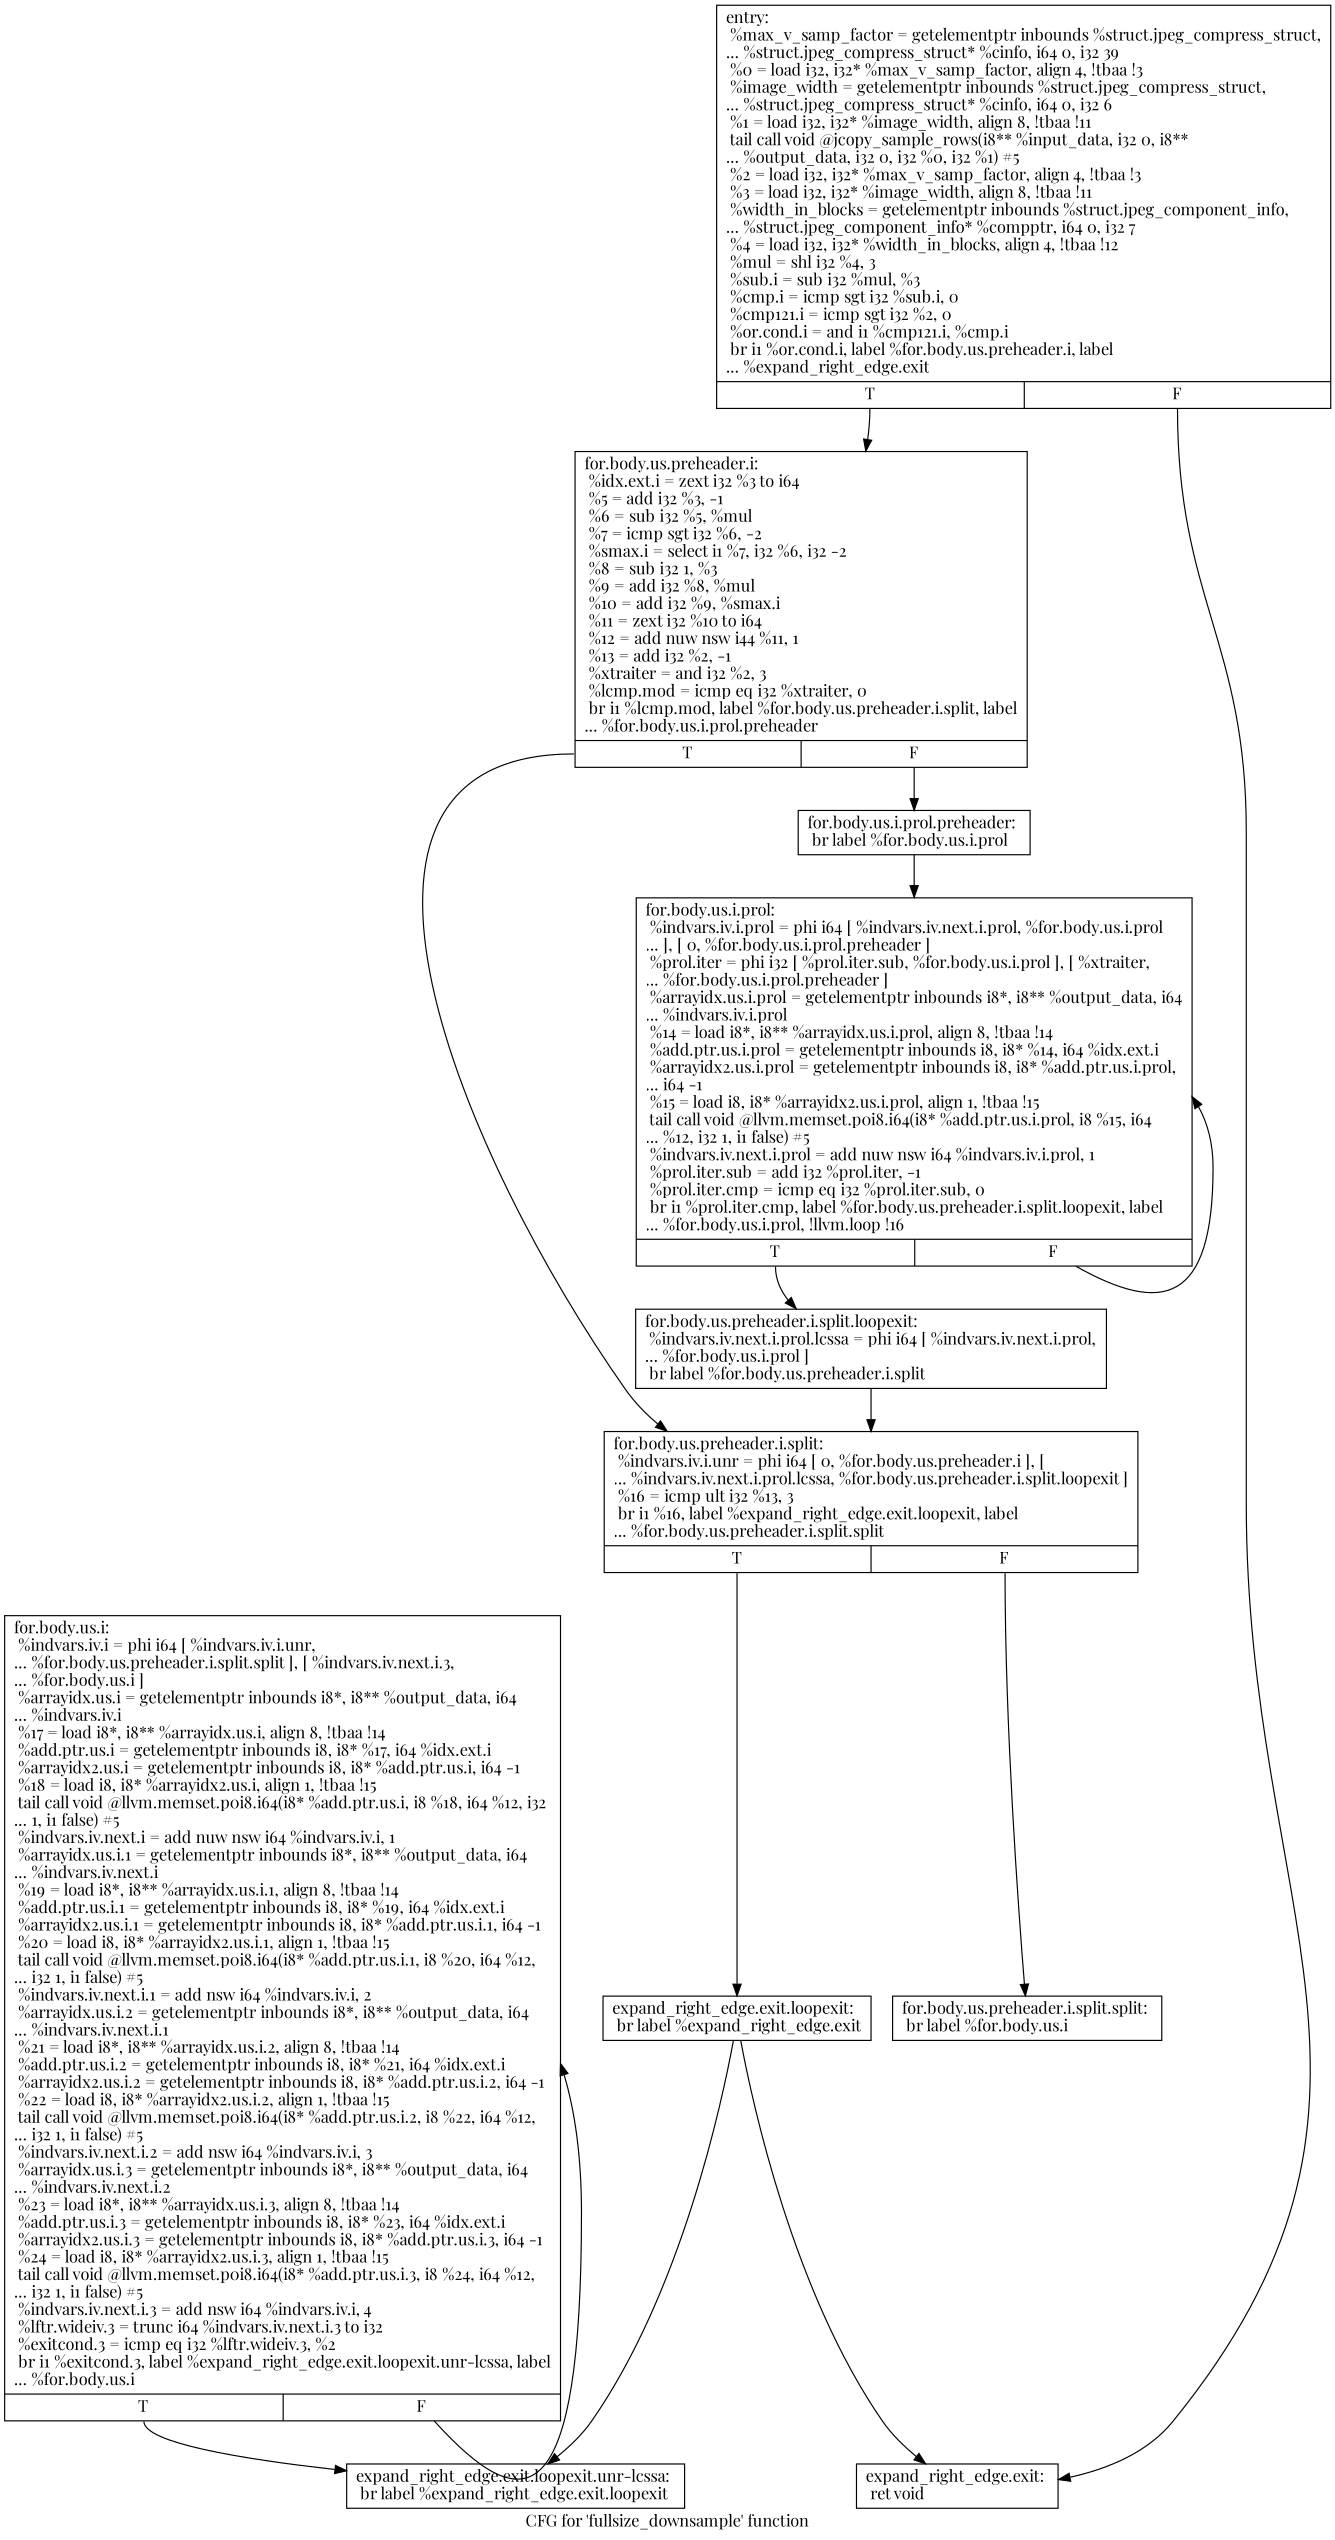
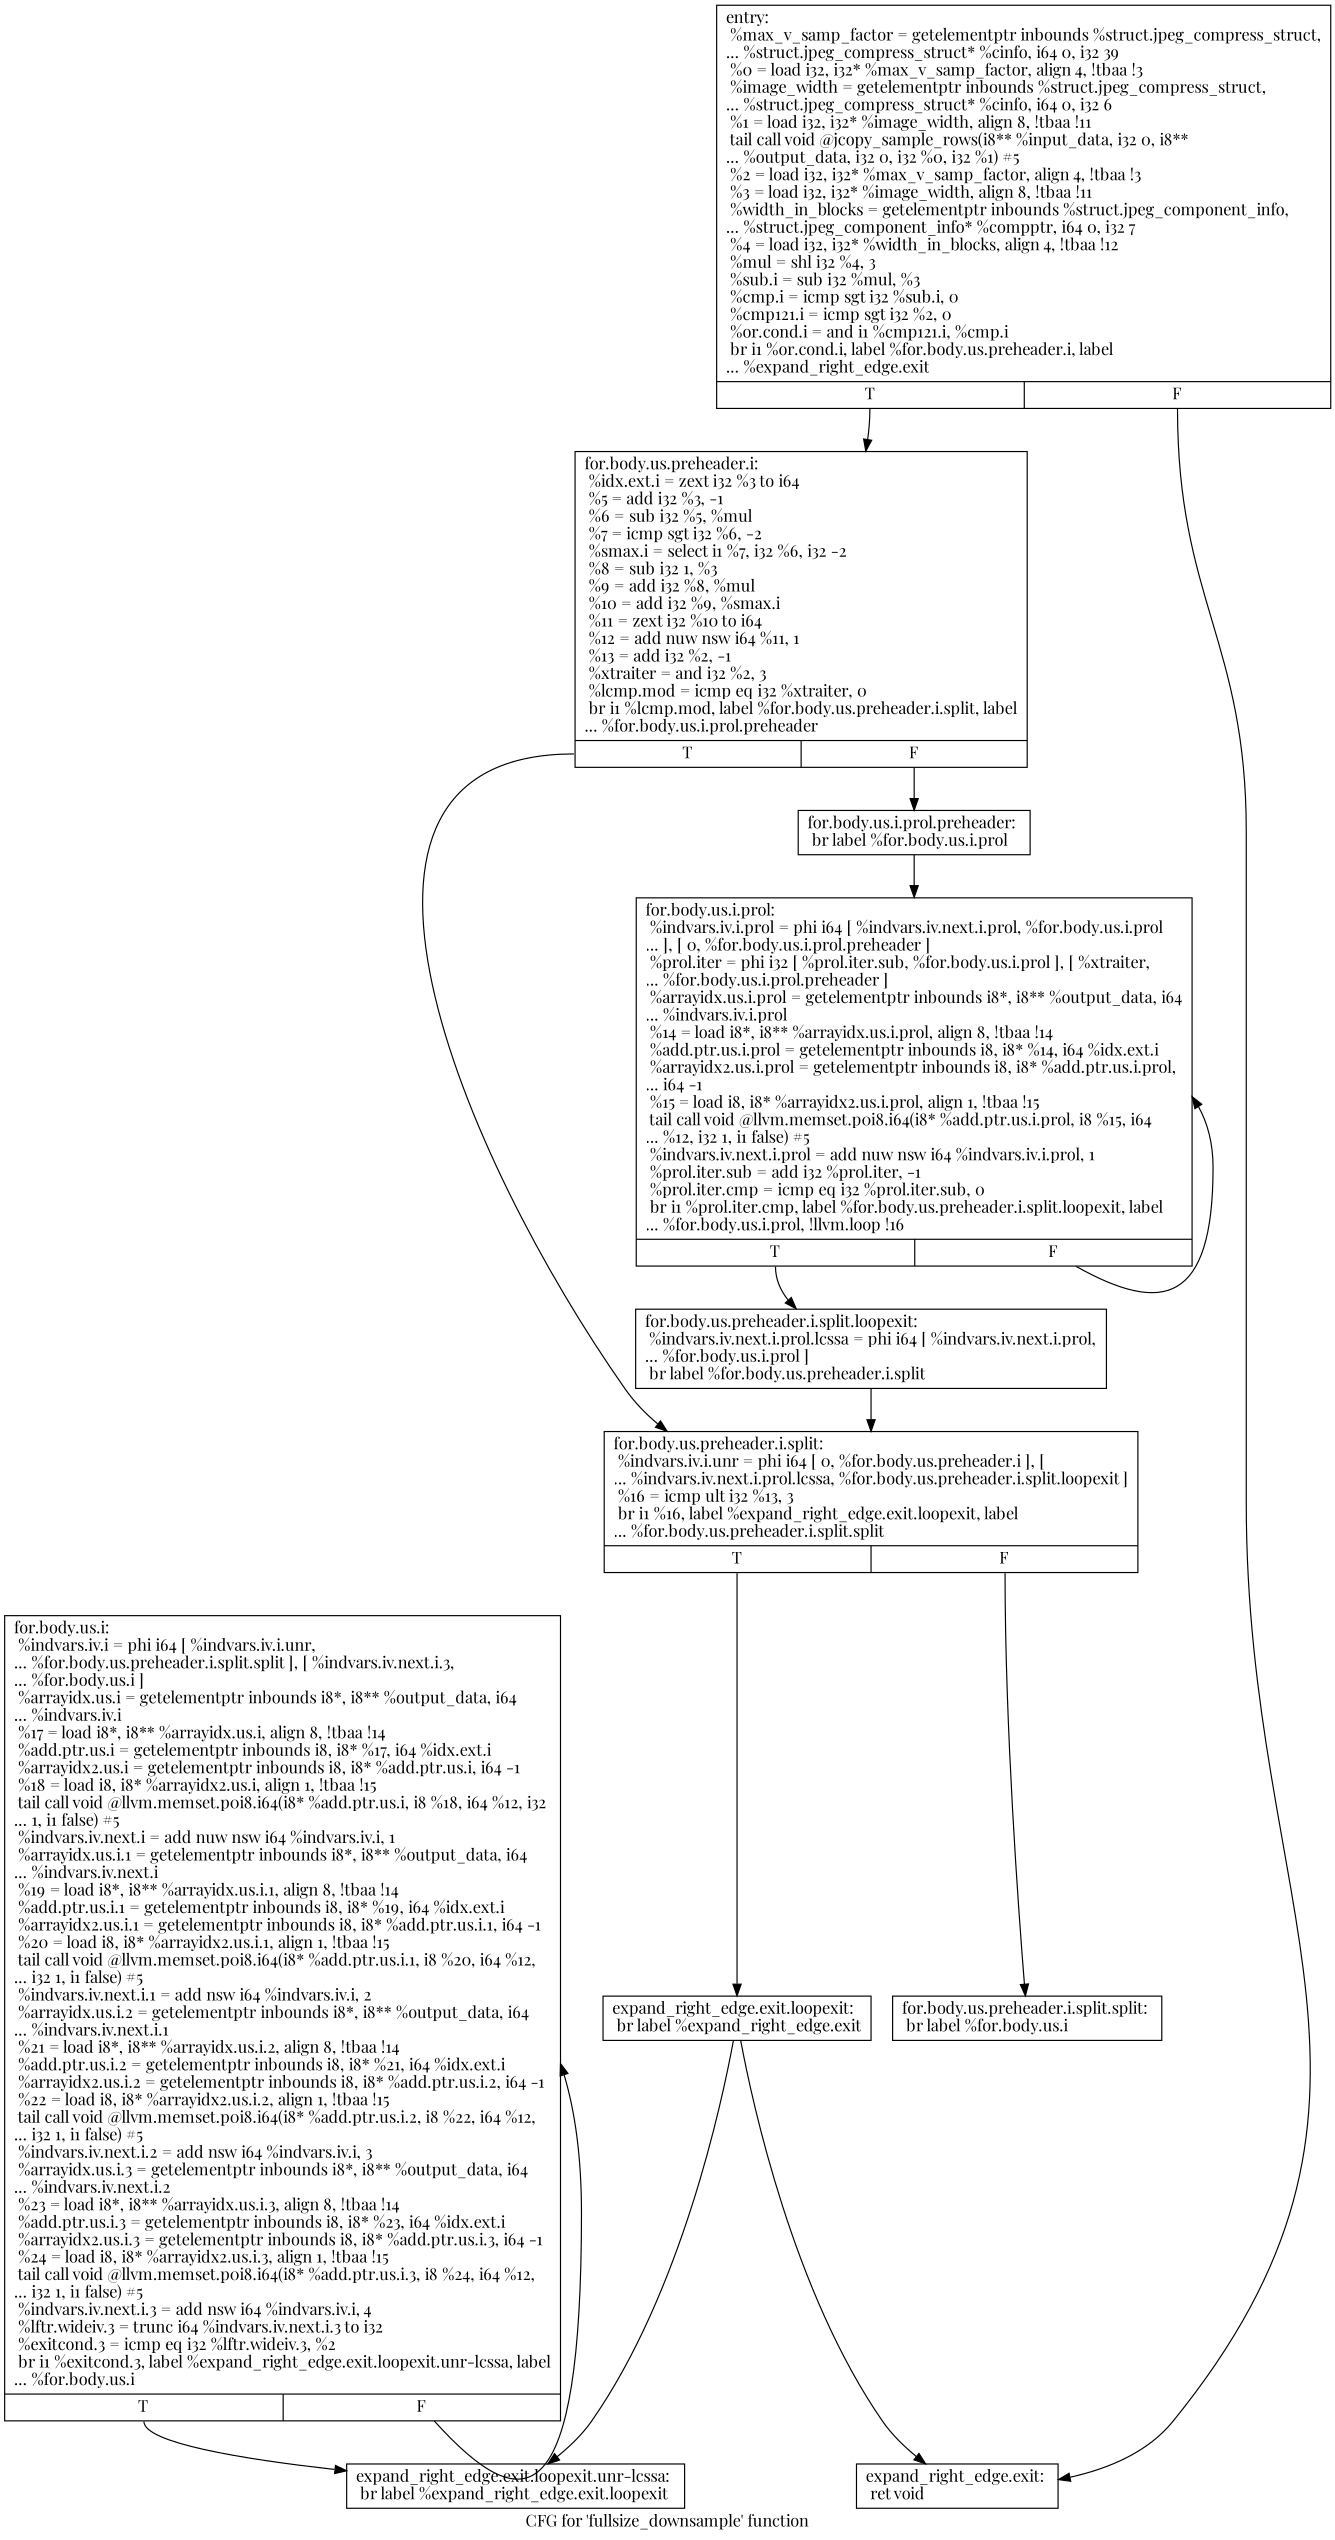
(692, 639) -> (692, 639)
